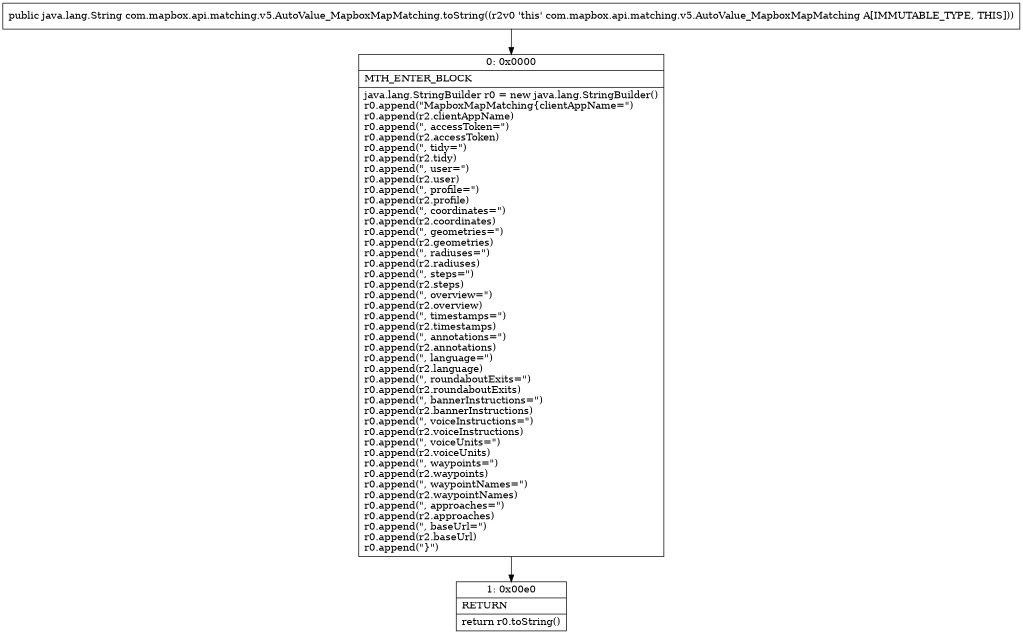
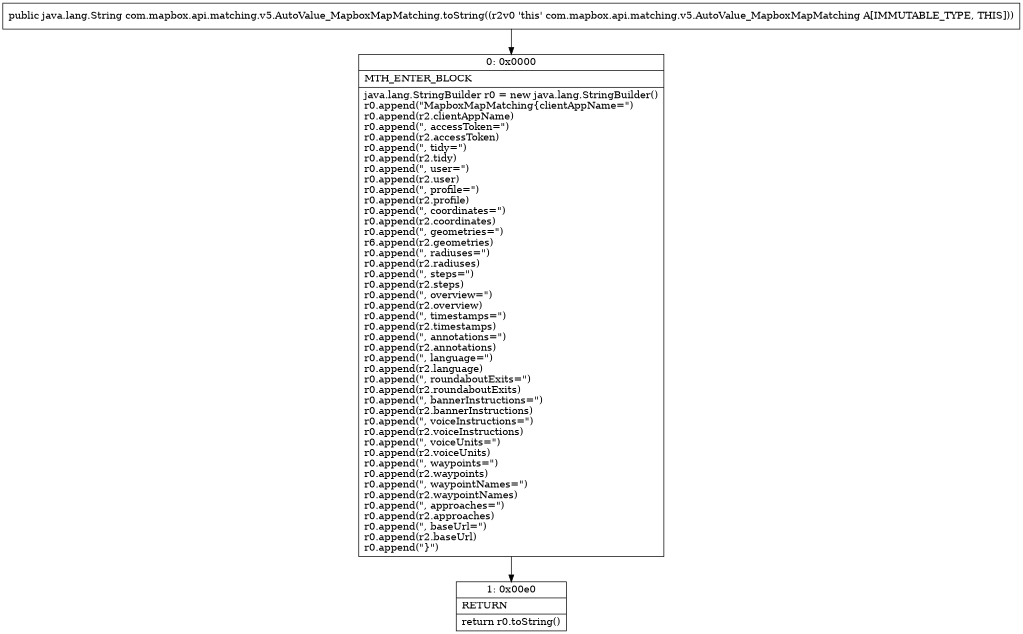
(429, 243) -> (429, 243)
